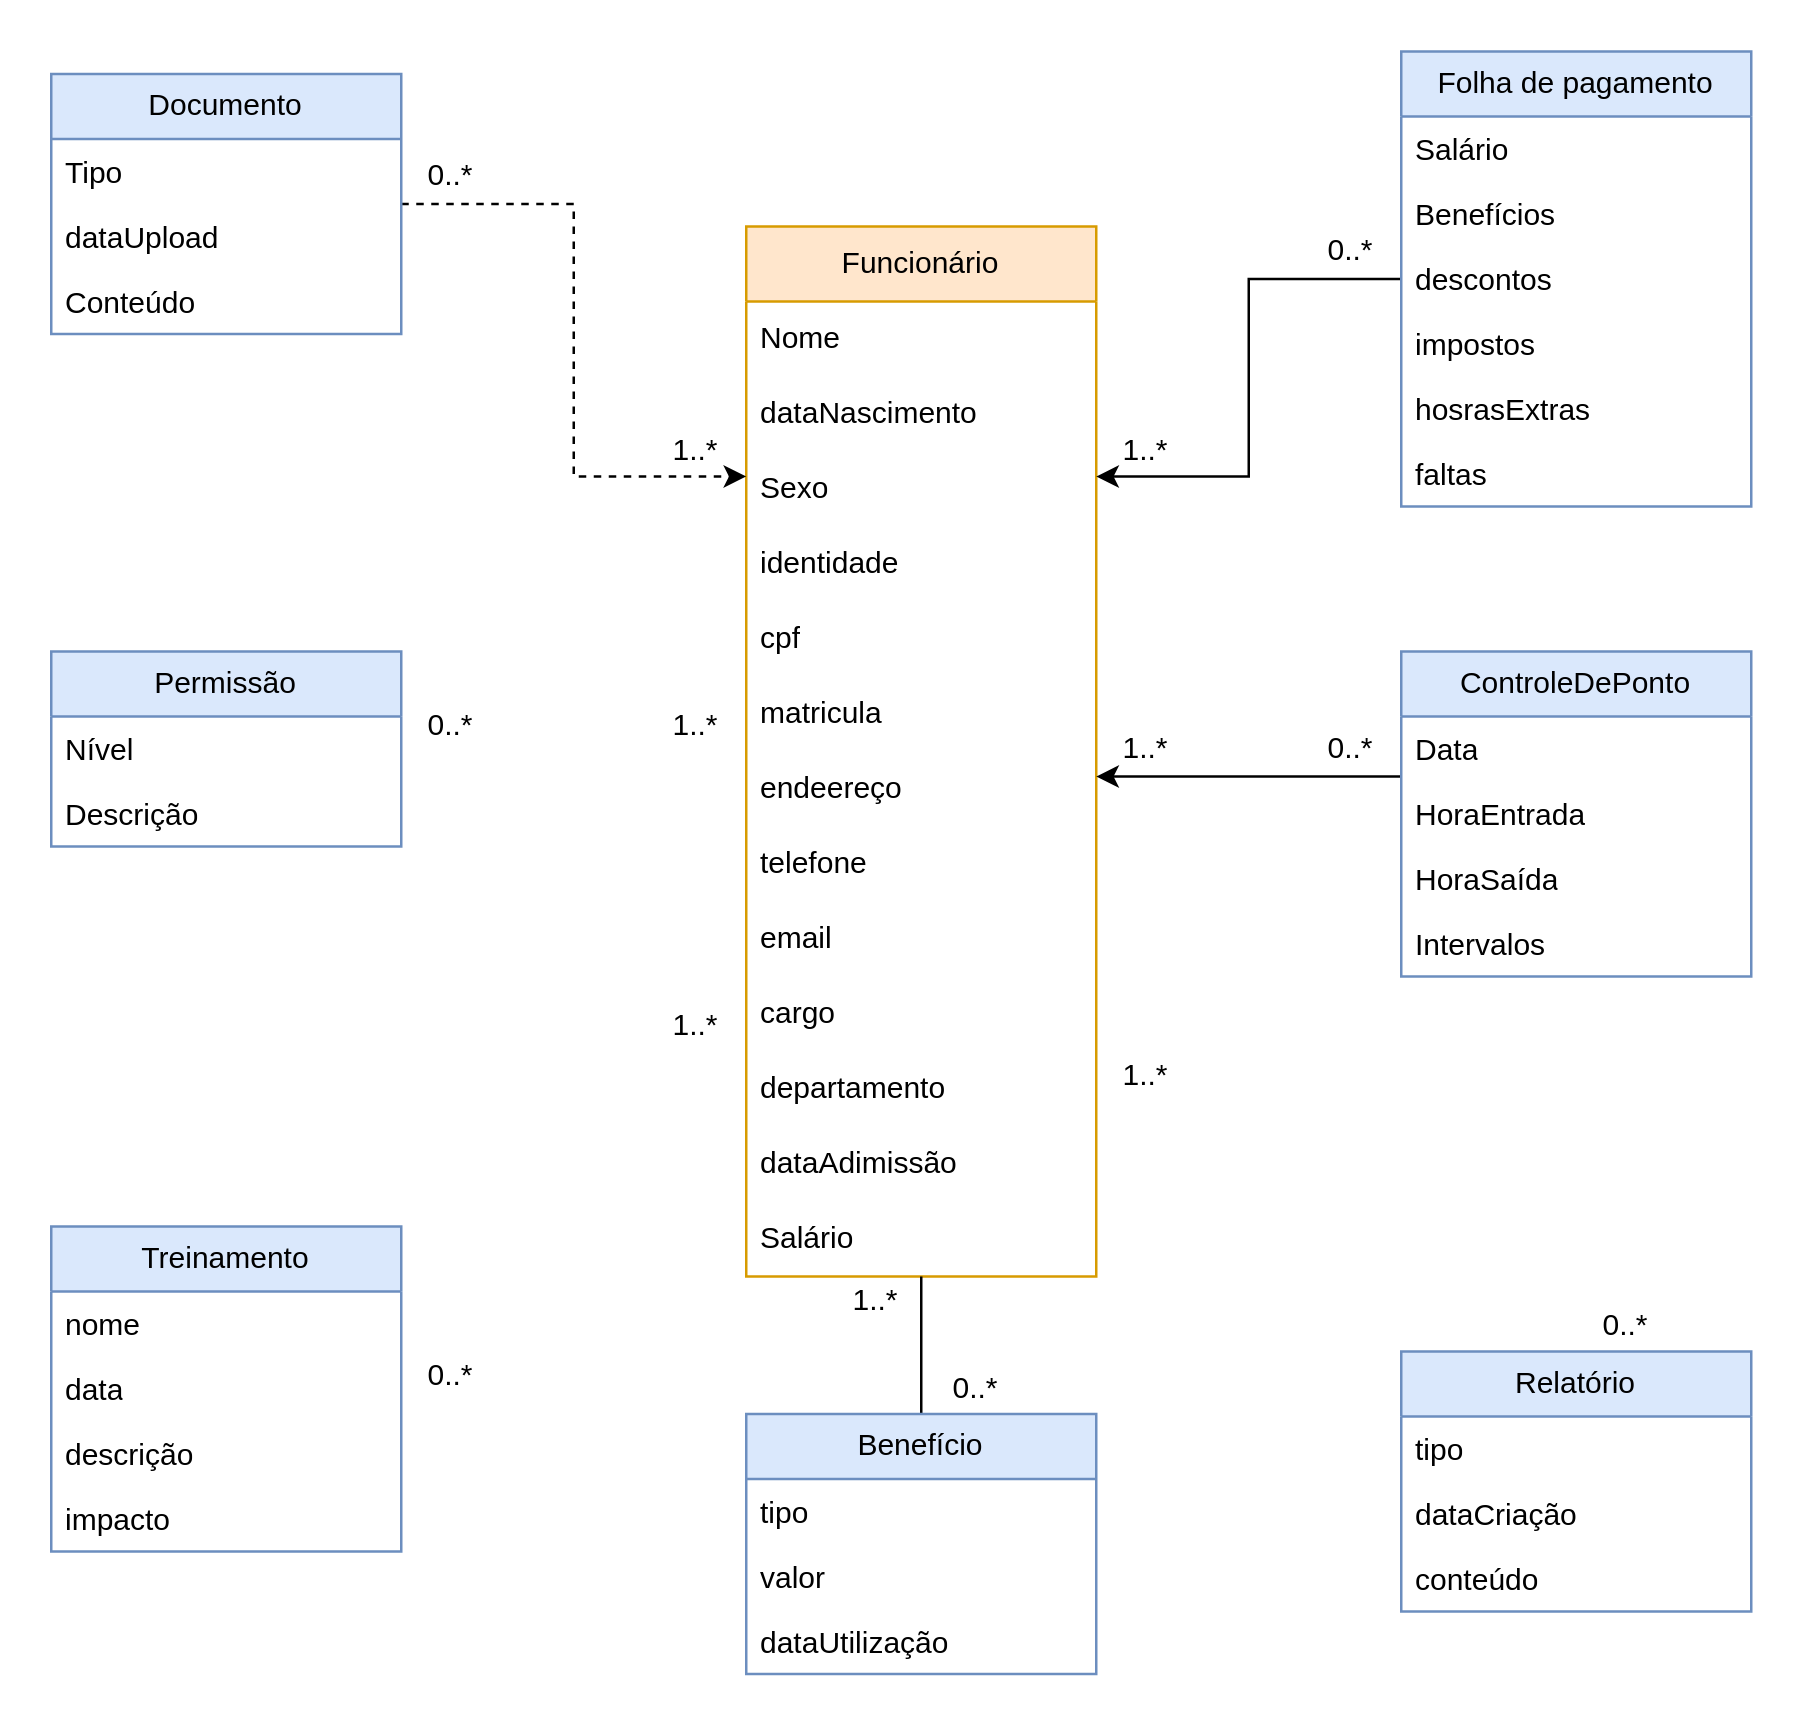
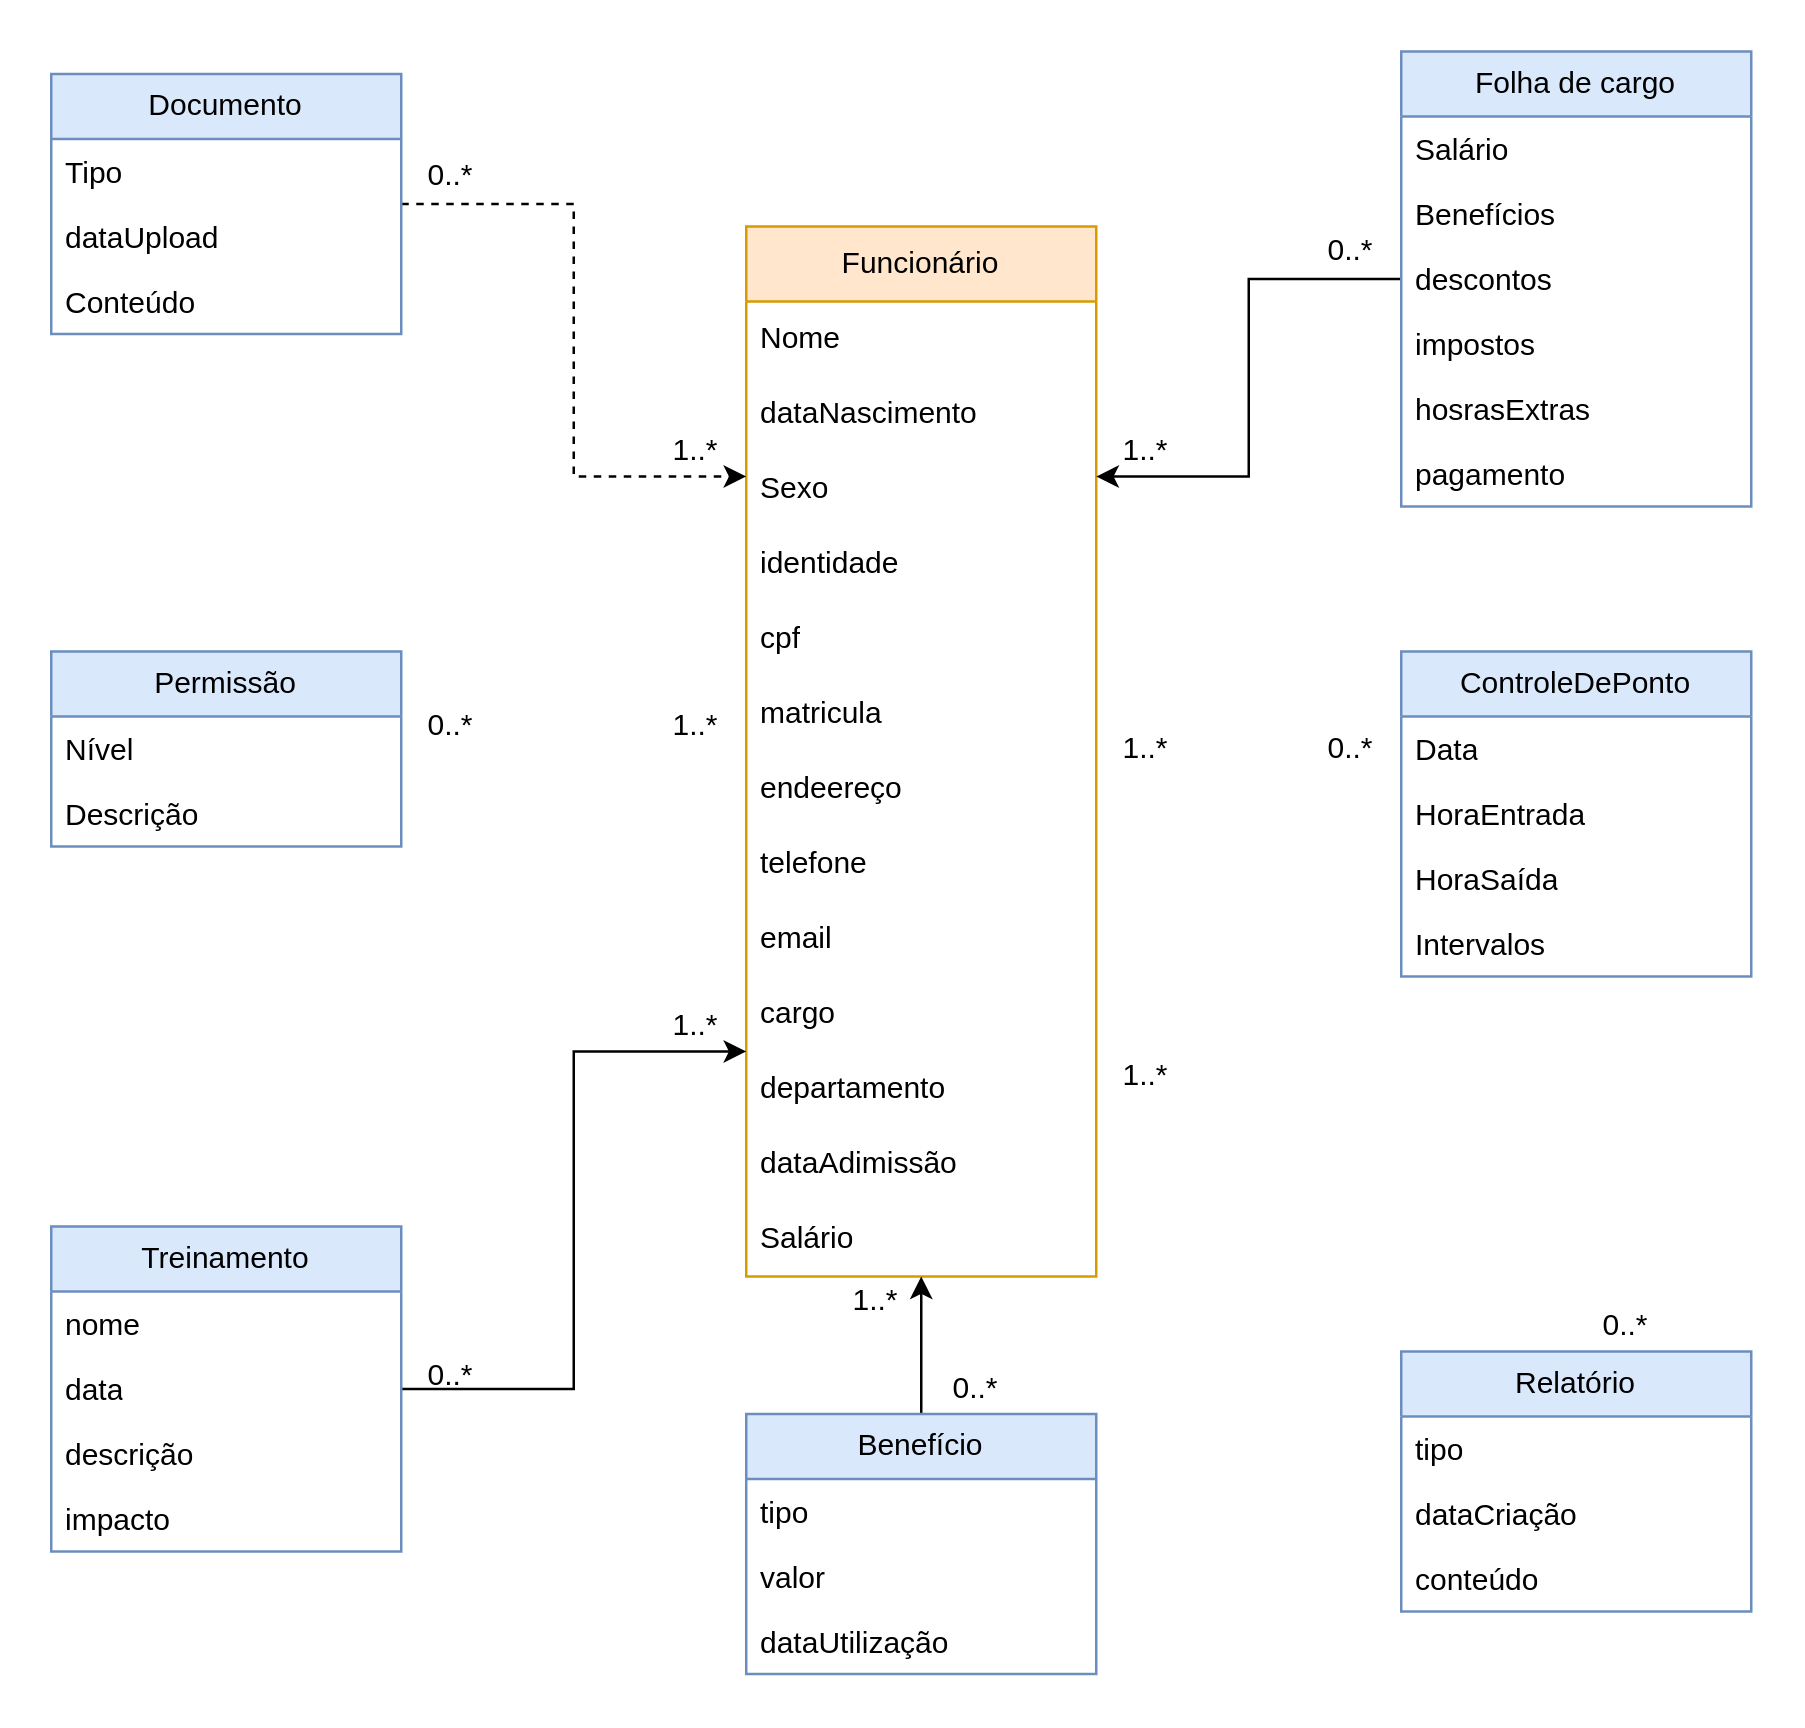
(1576, 84) -> (1576, 84)
(1463, 477) -> (1492, 477)
(1255, 776) -> none
none -> (574, 1227)
(921, 1289) -> (921, 1294)
